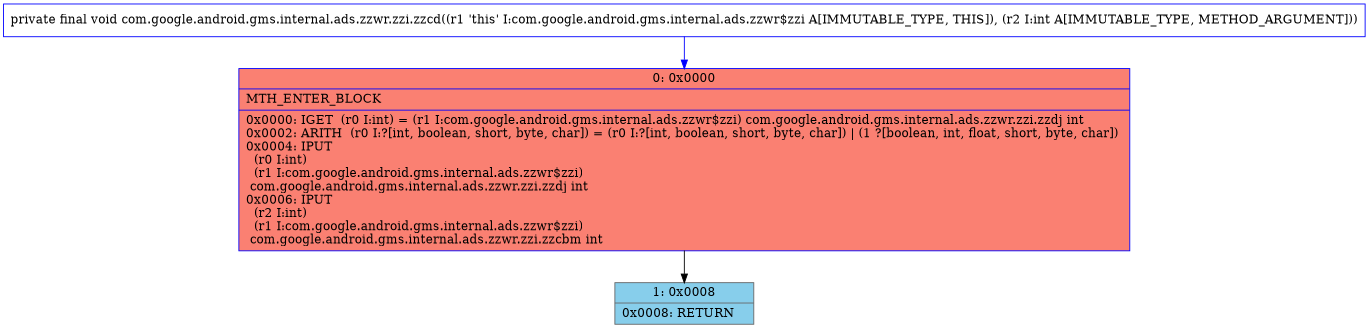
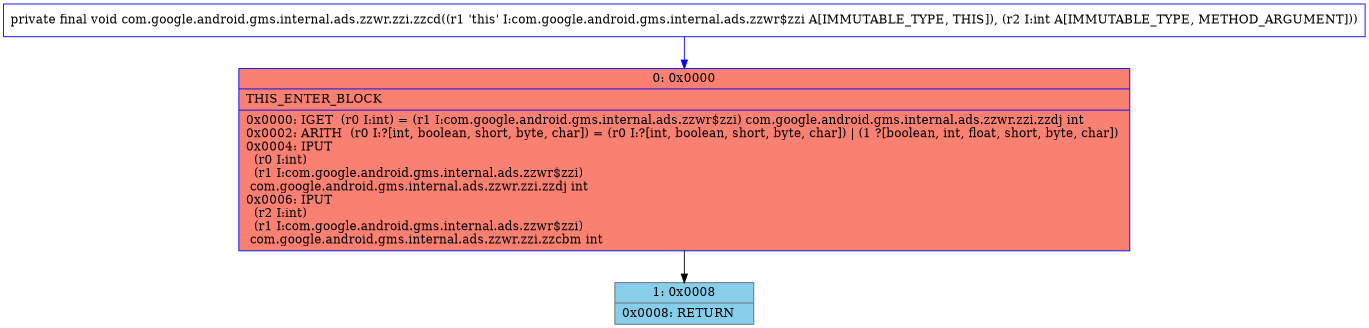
(314, 99) -> (314, 99)
